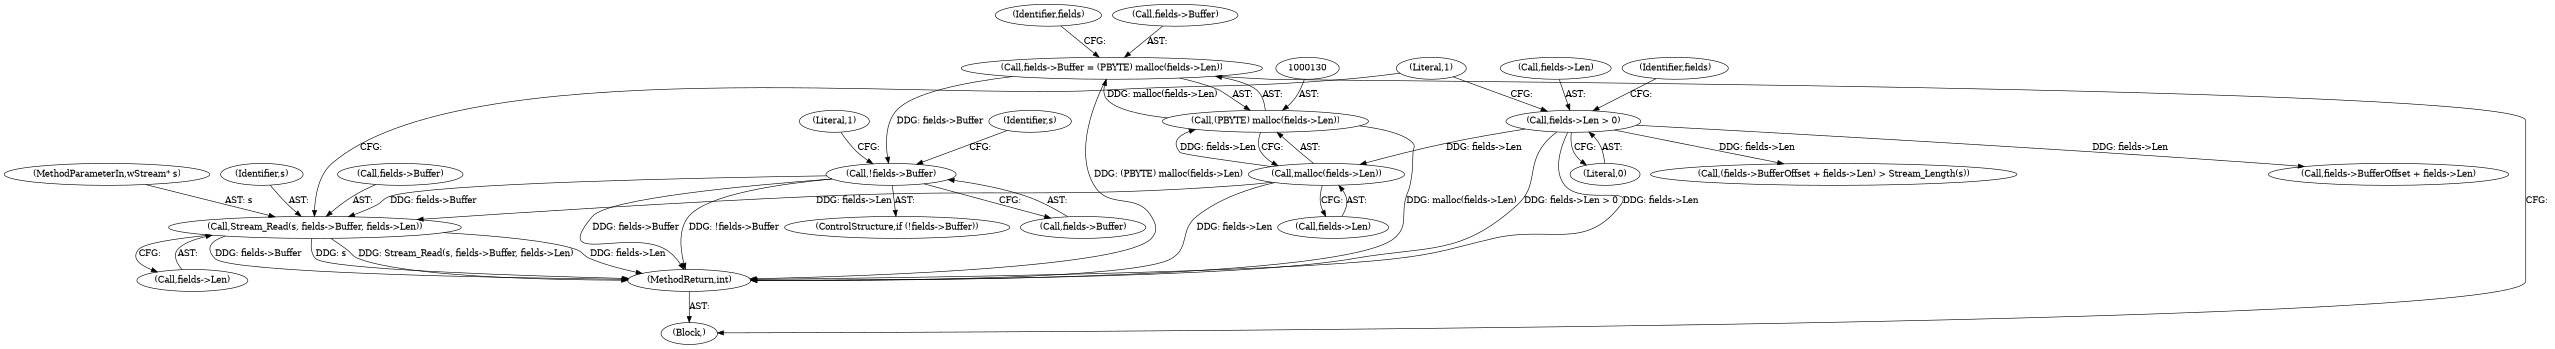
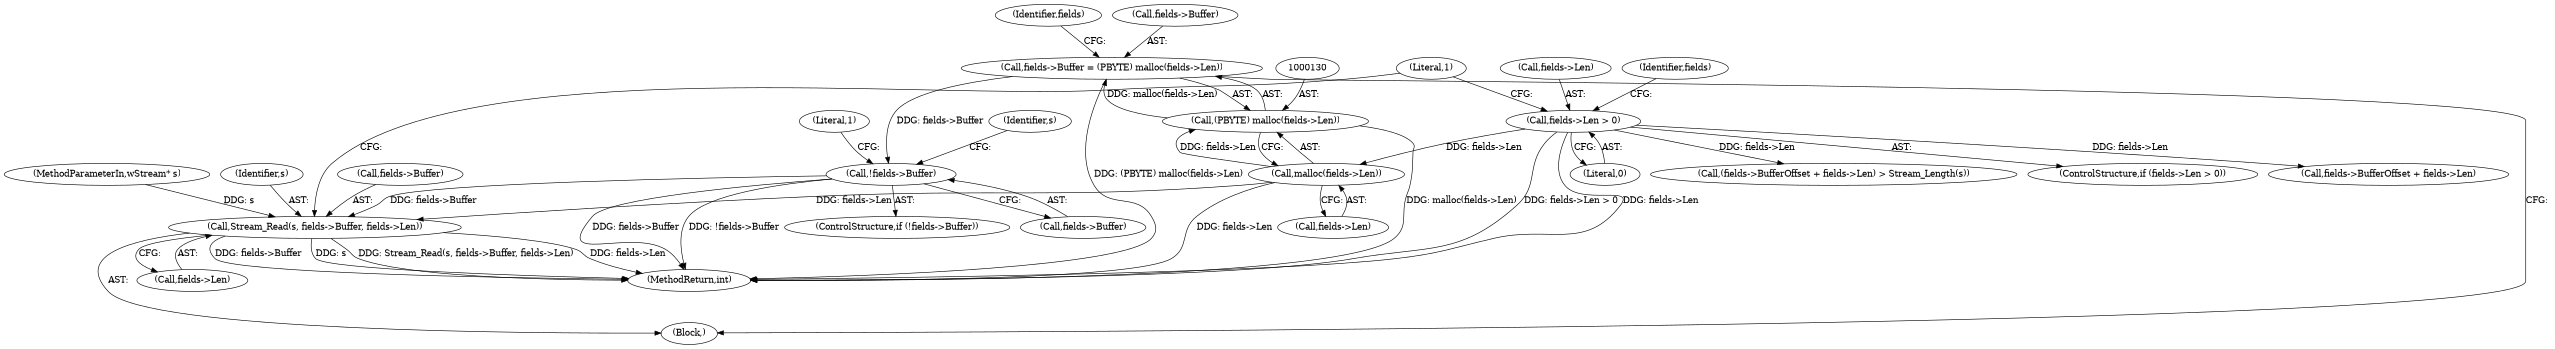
none -> (2143, 174)
(239, 201) -> (239, 201)
(689, 304) -> (316, 325)
